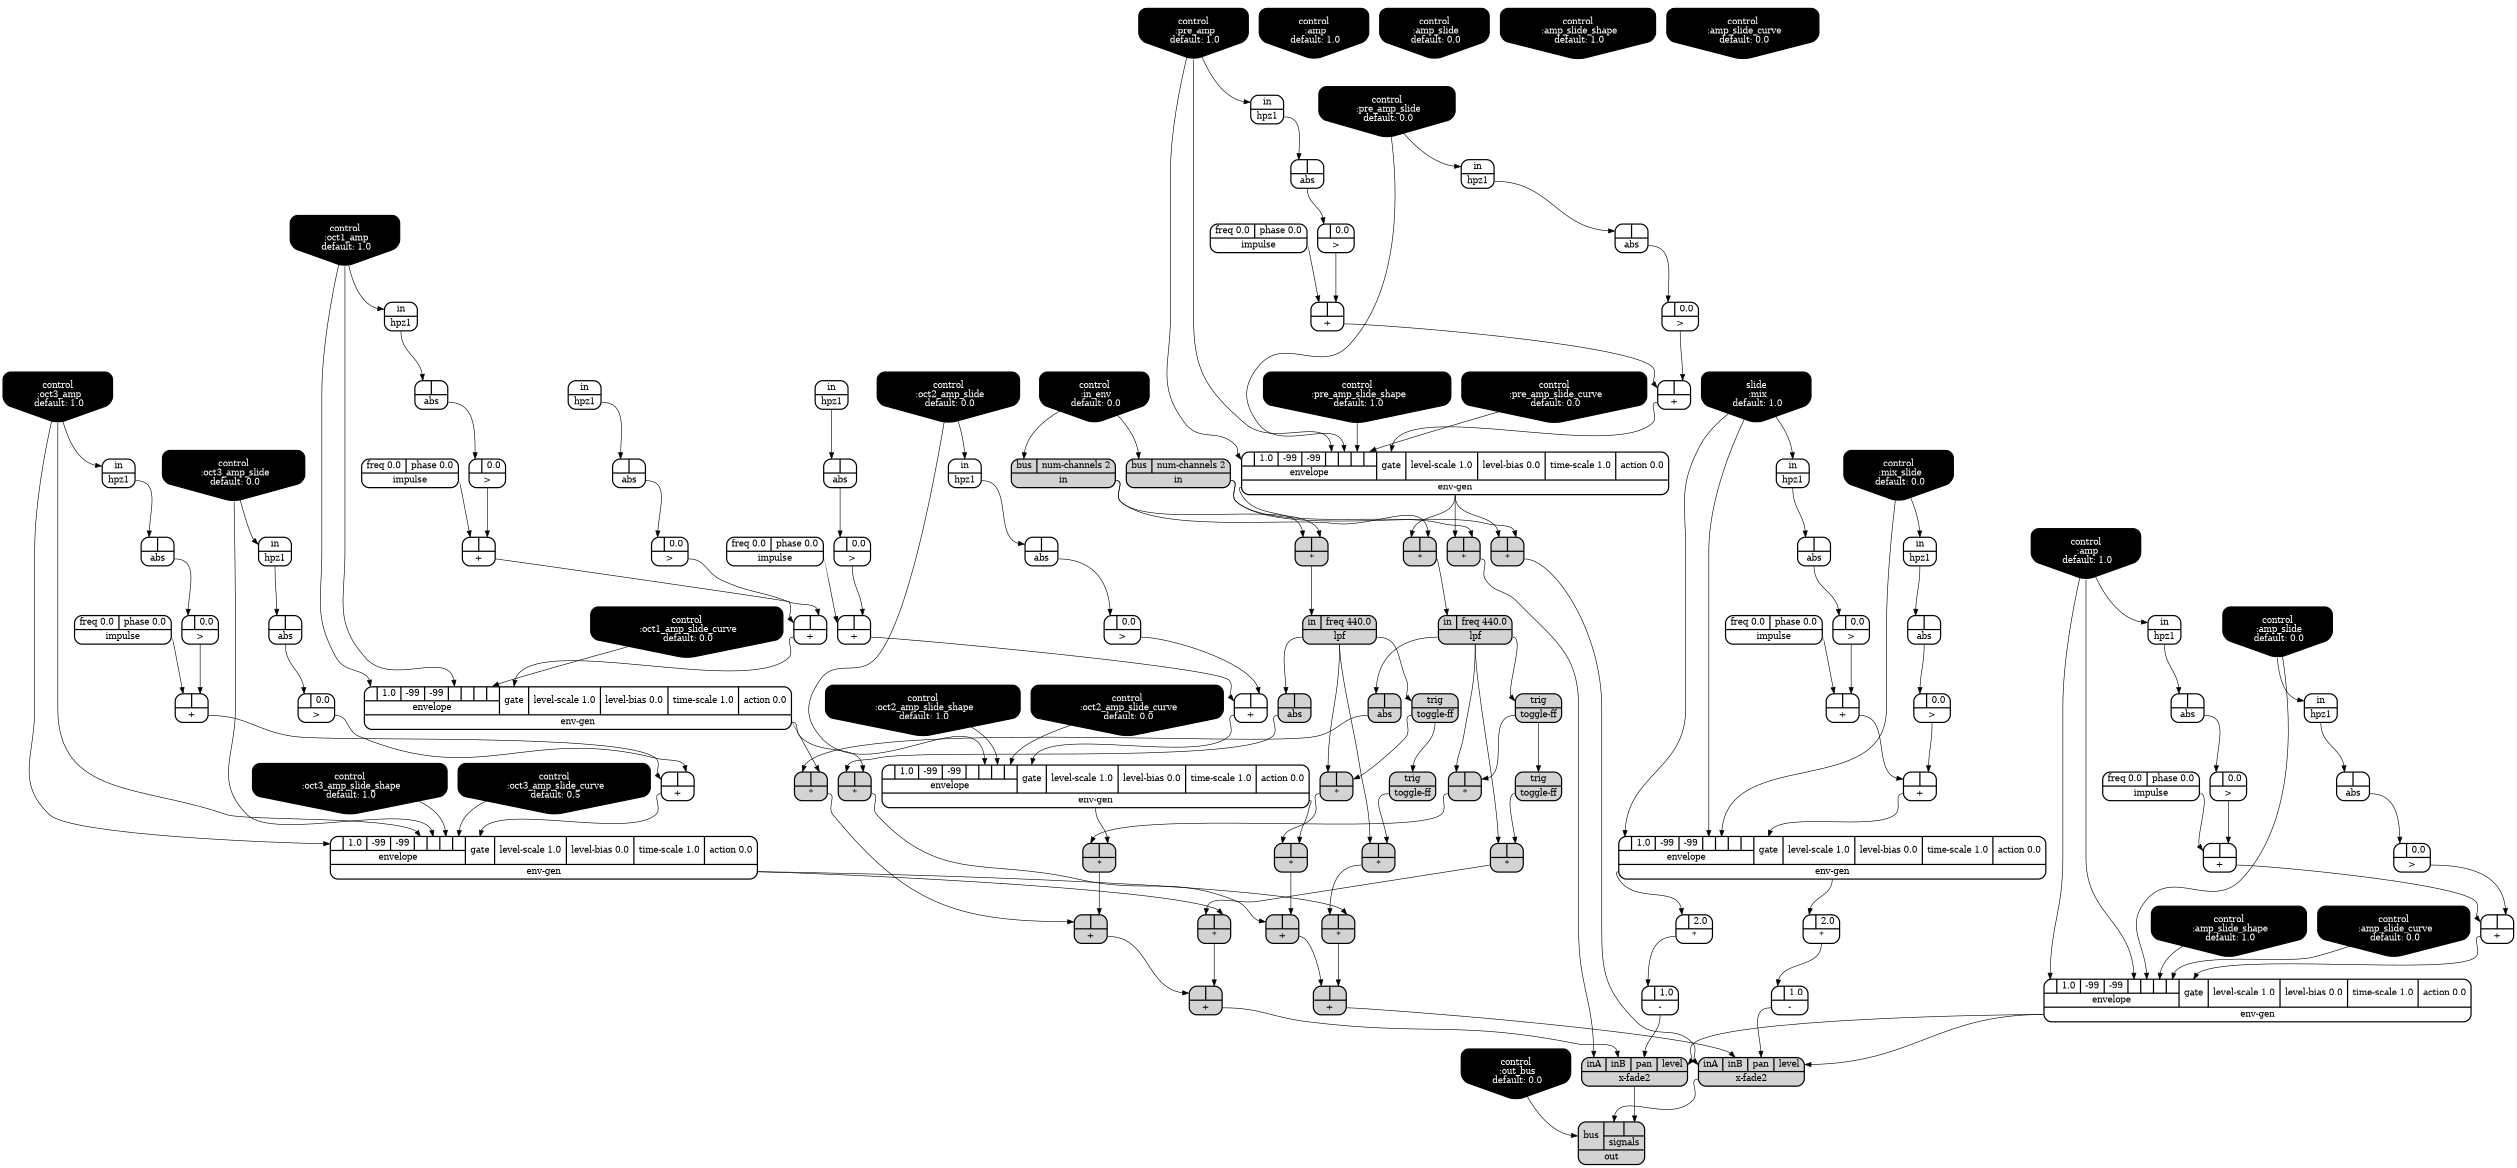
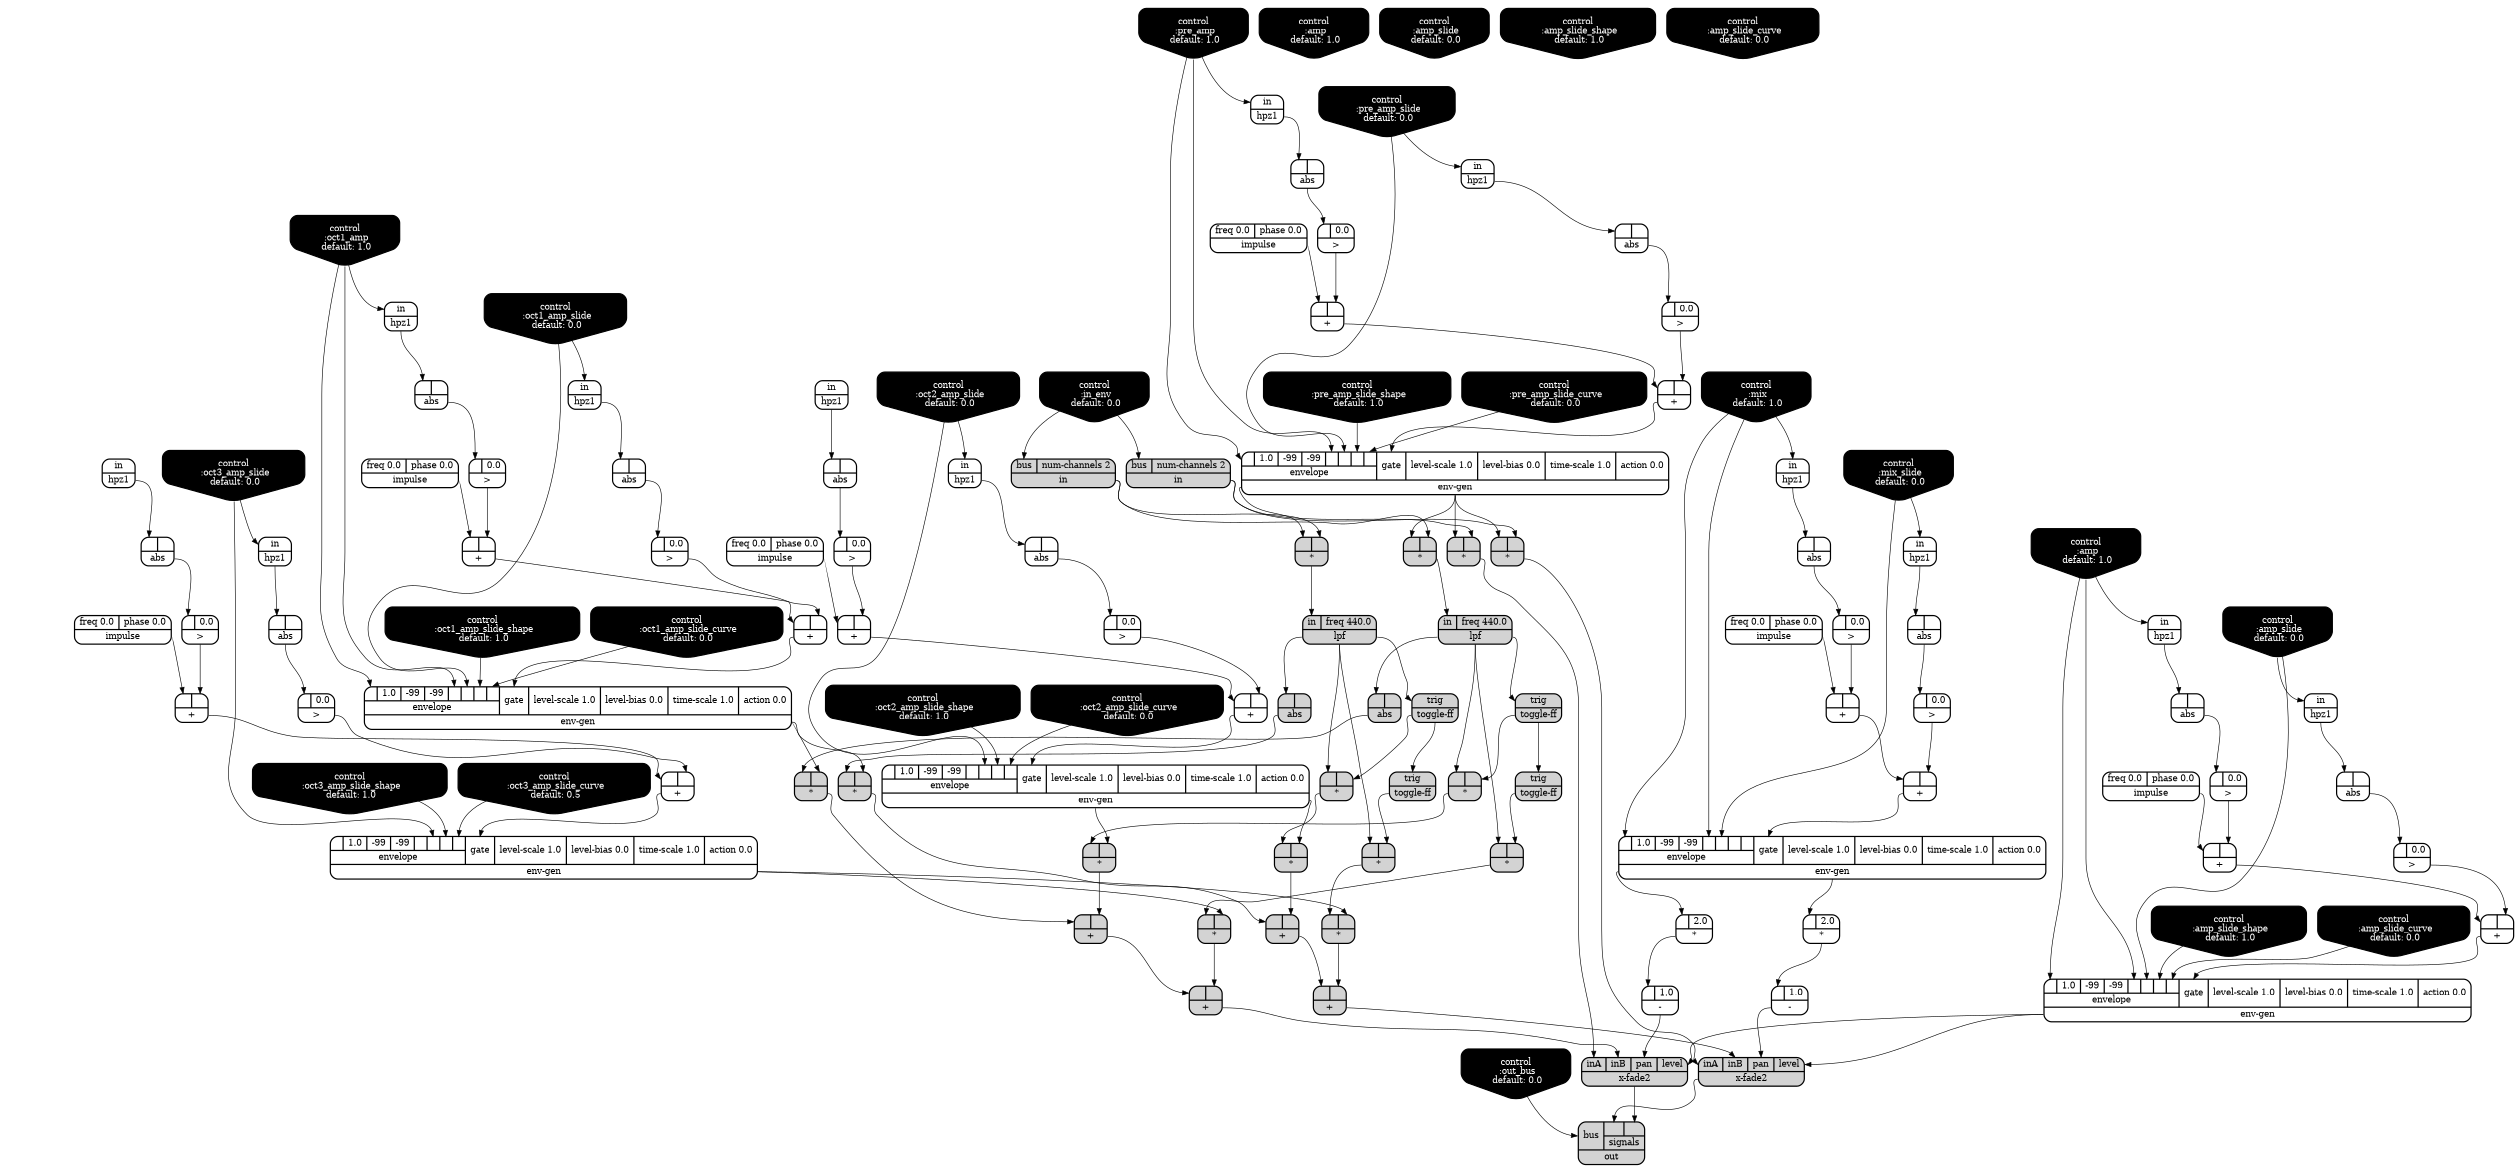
none -> (555, 317)
(58, 395) -> none
(1756, 395) -> (1756, 395)
none -> (482, 630)
